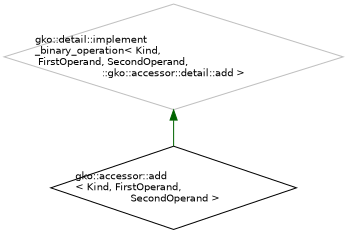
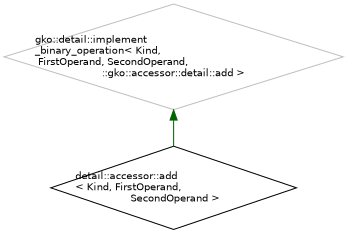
(174, 188) -> (174, 188)
